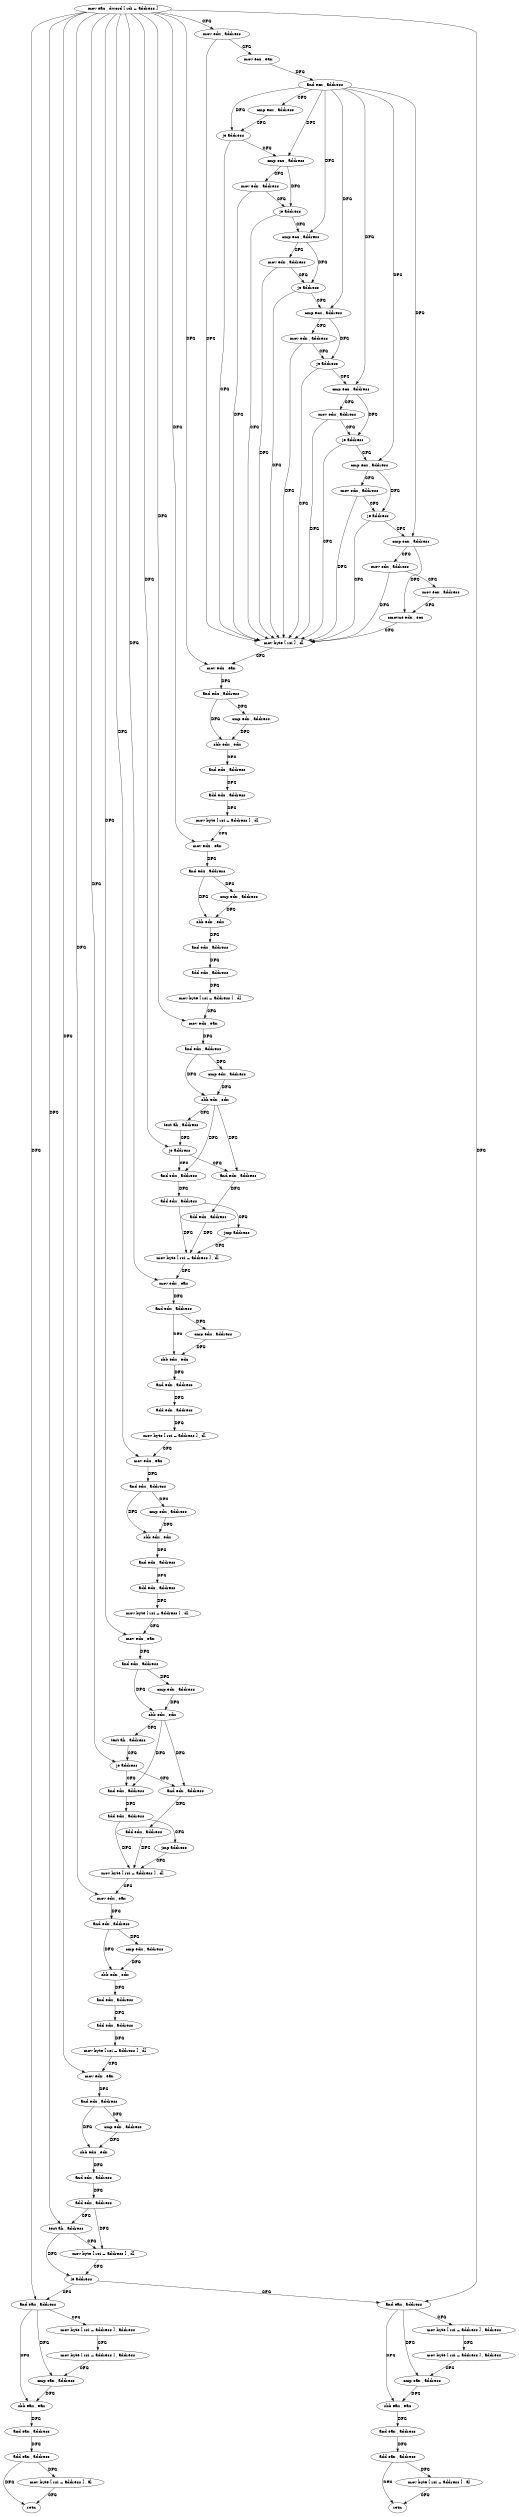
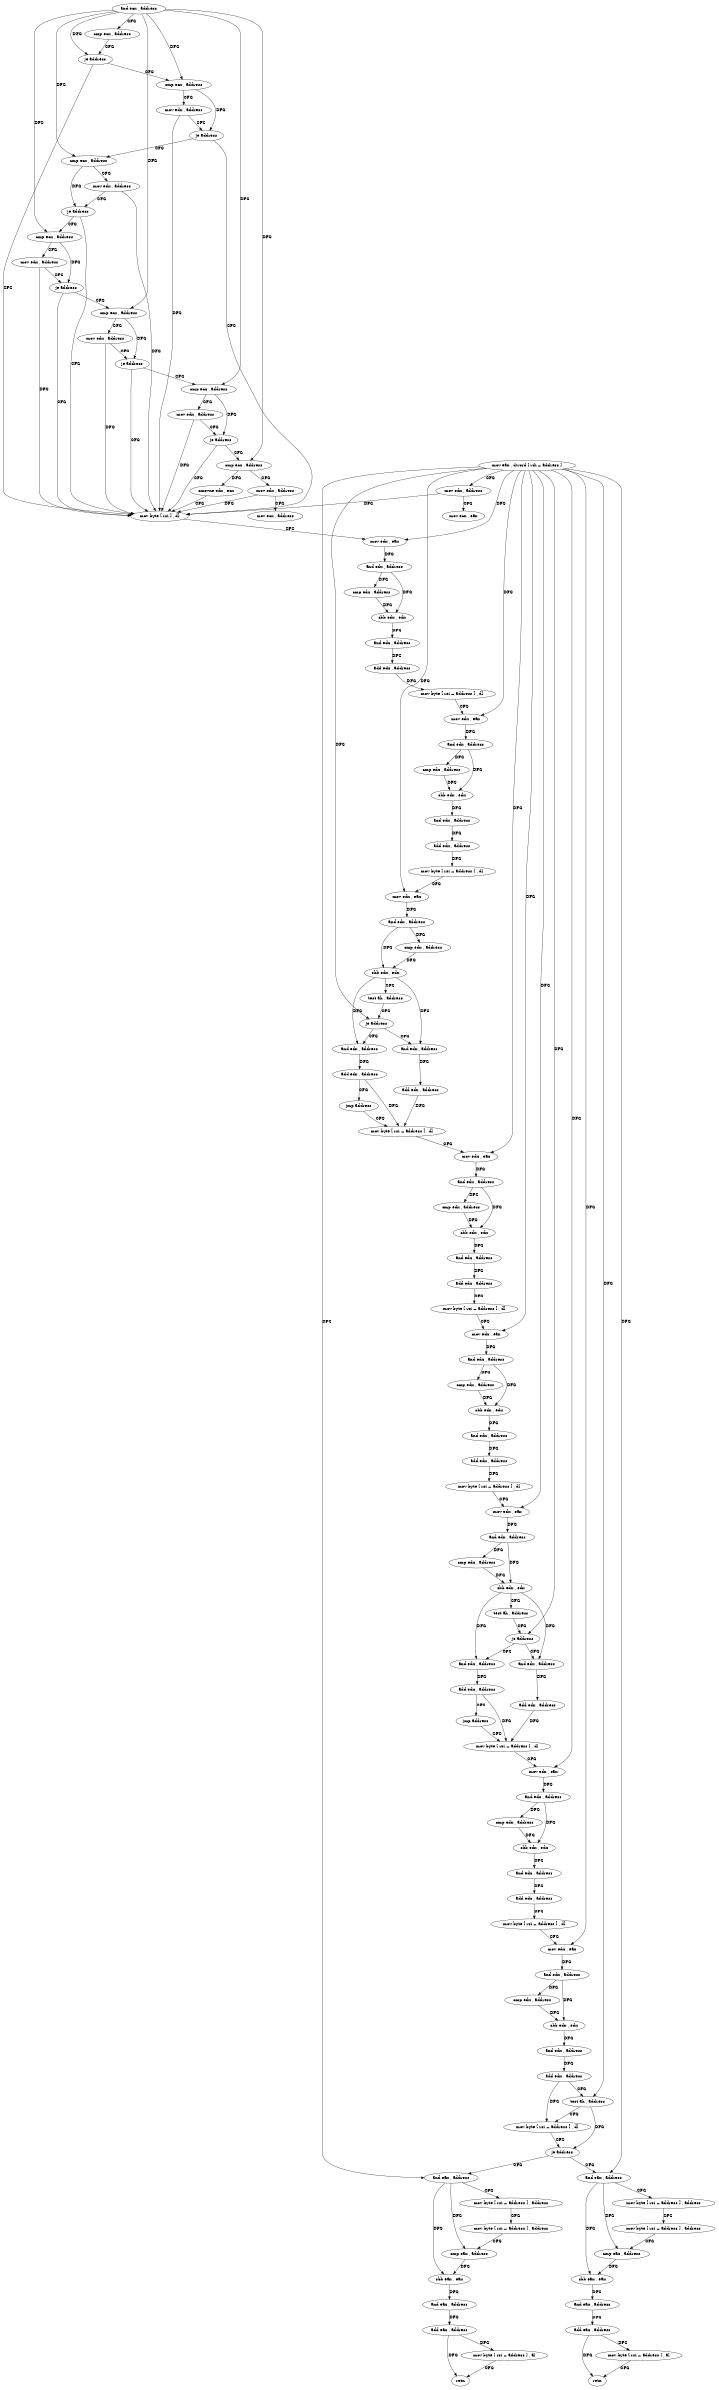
(290, 72) -> none
(425, 604) -> none
